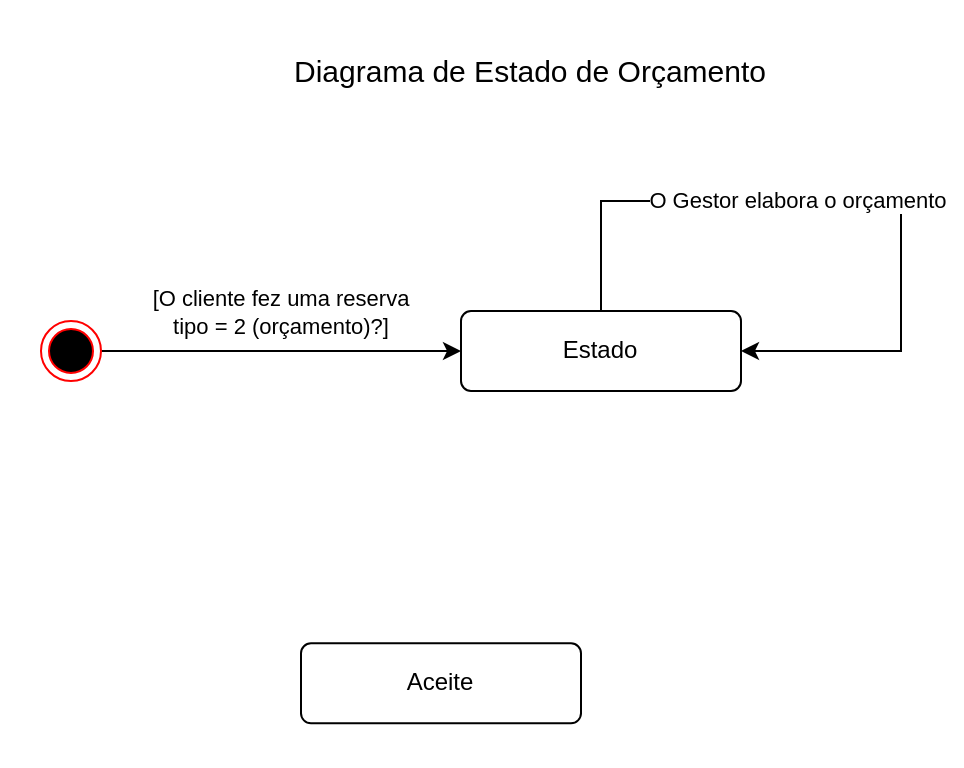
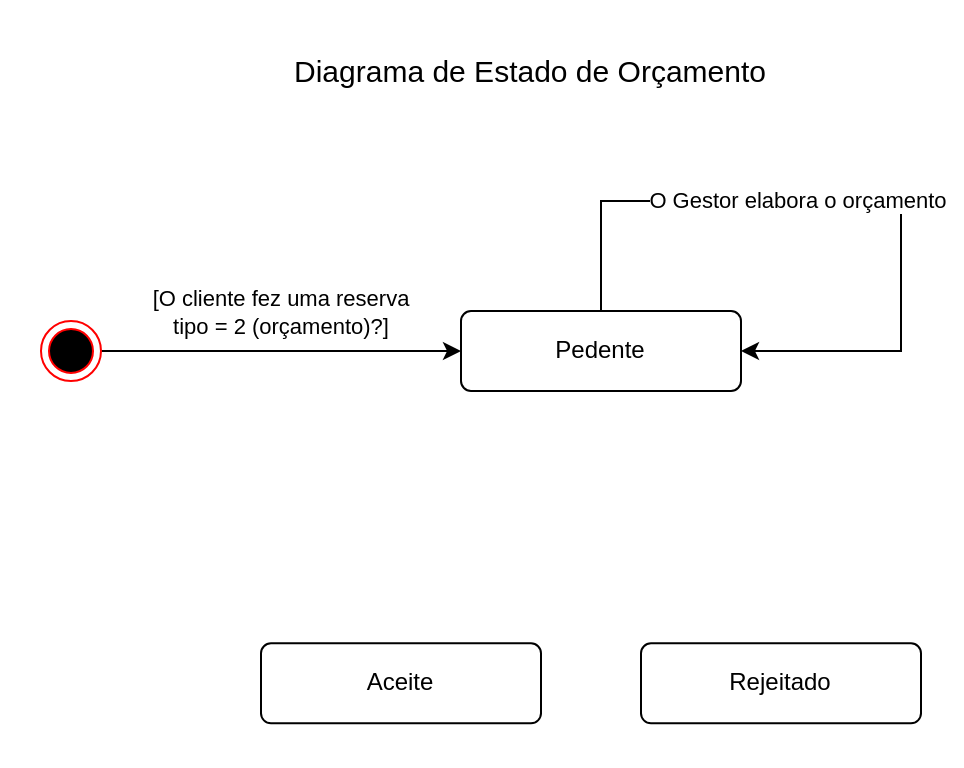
(601, 351) -> (601, 351)
(441, 683) -> (401, 683)
none -> (781, 683)
